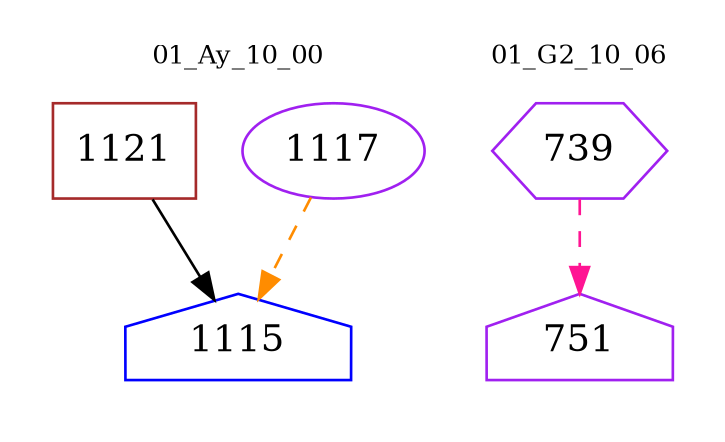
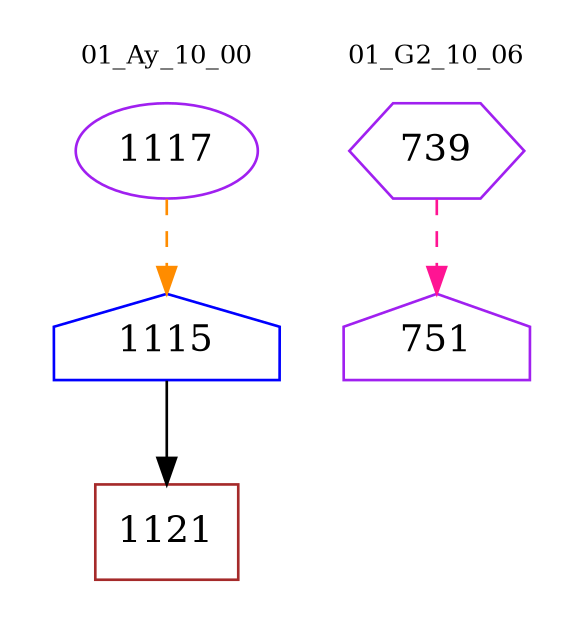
(176, 238) -> (167, 419)
